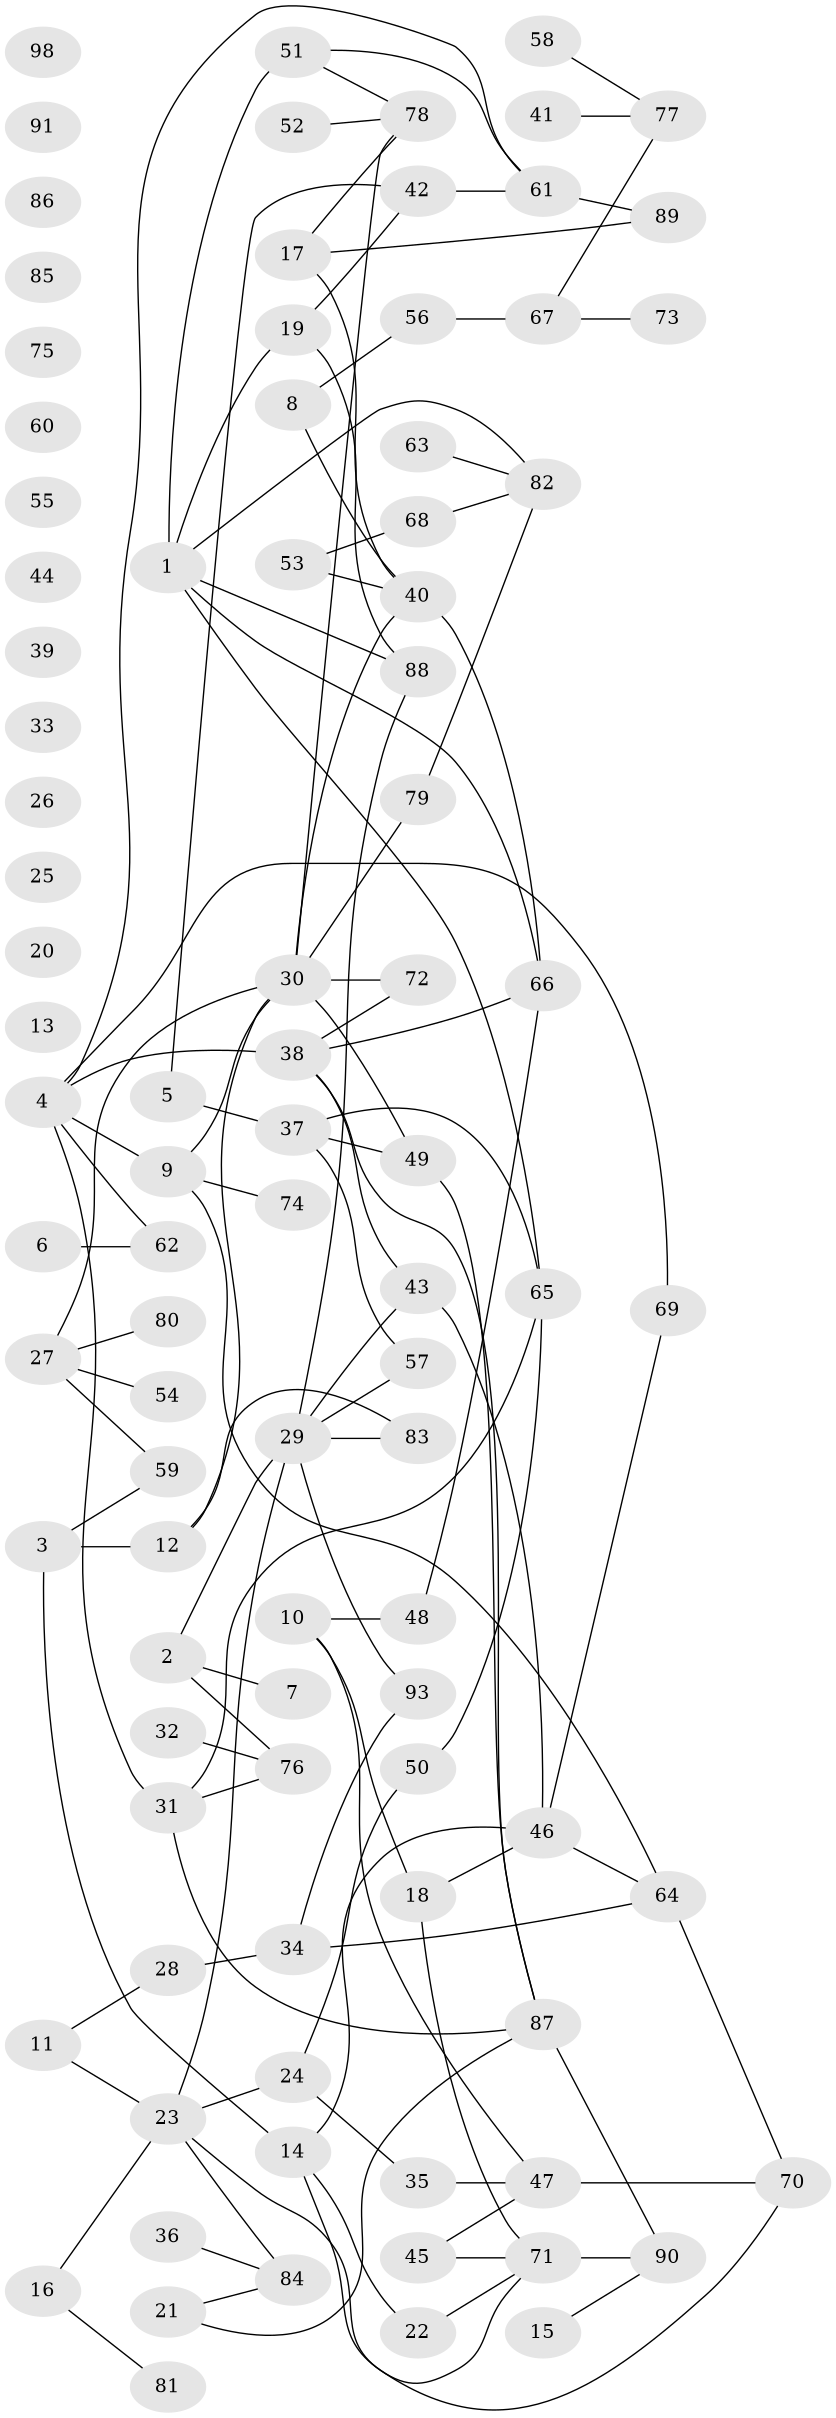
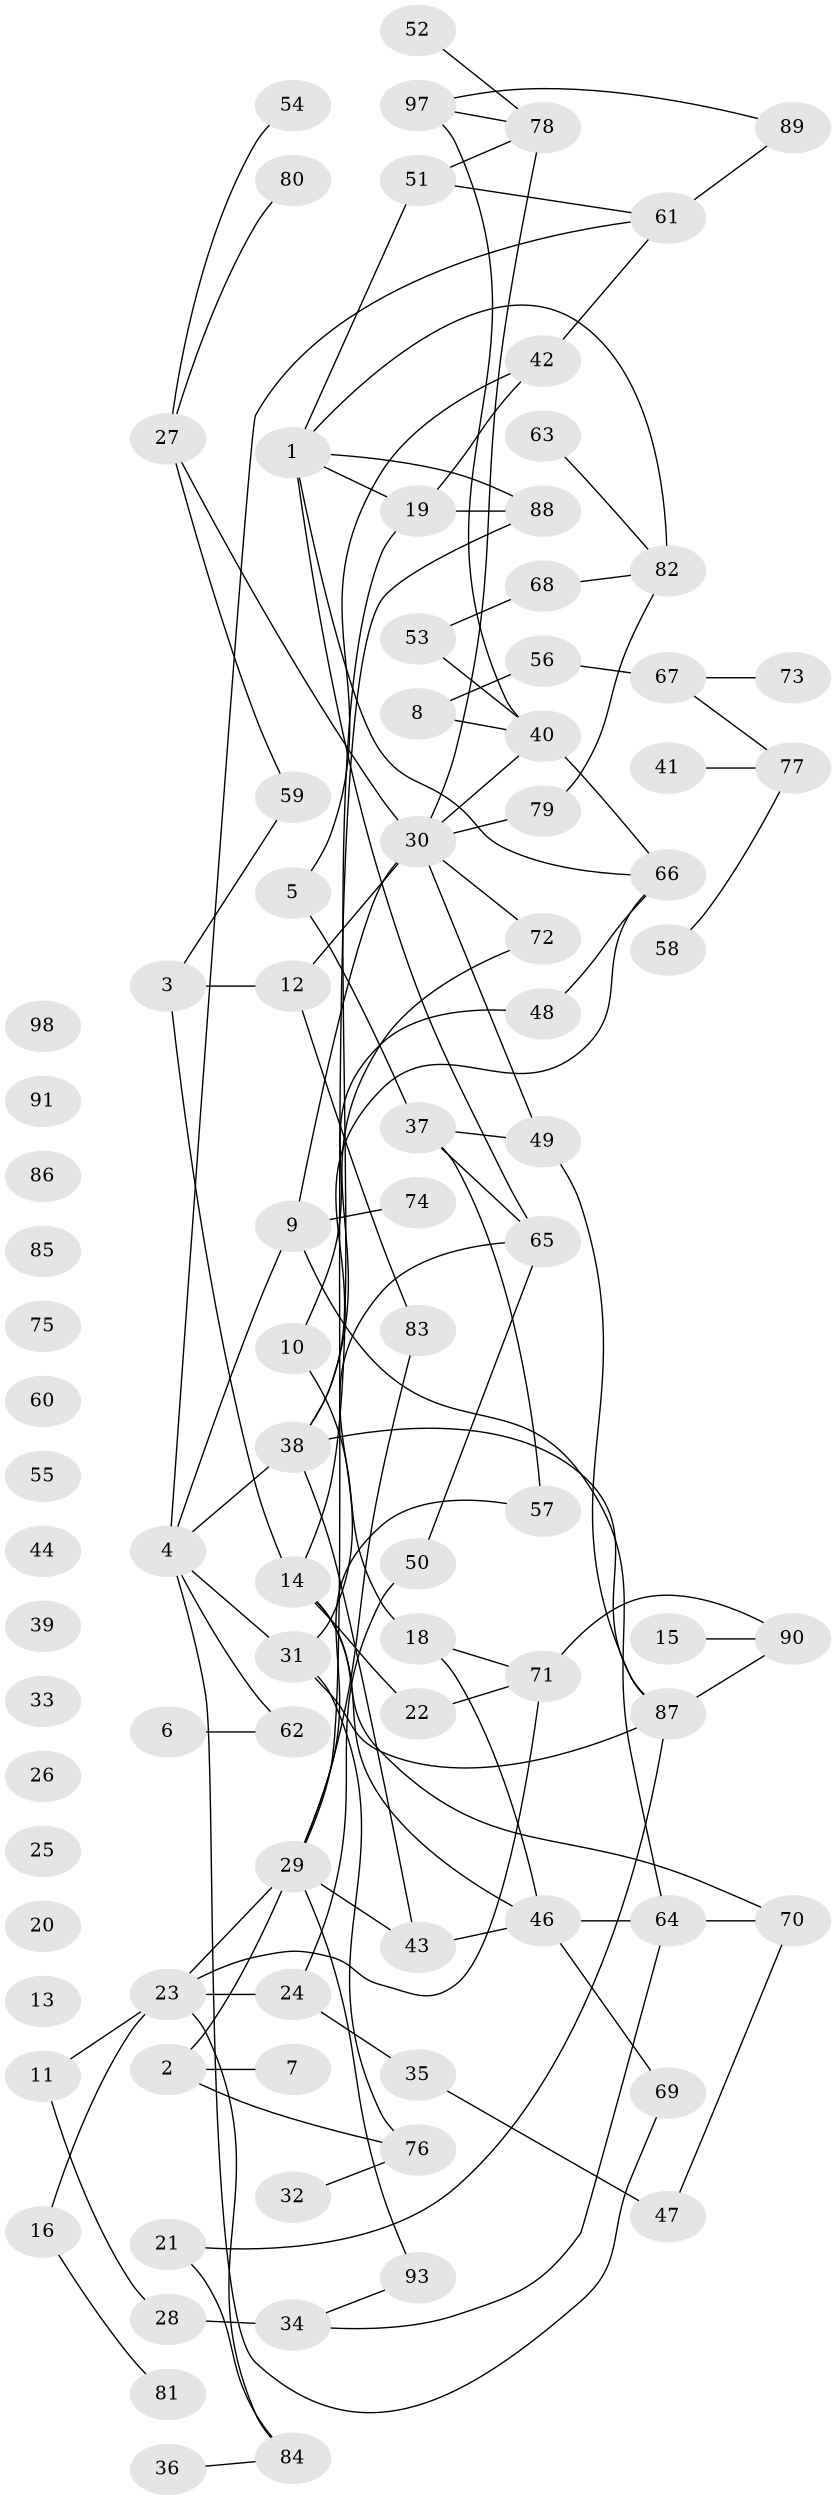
(293, 255) -> (418, 106)
none -> (344, 1043)
(375, 1916) -> none
(418, 2258) -> none
